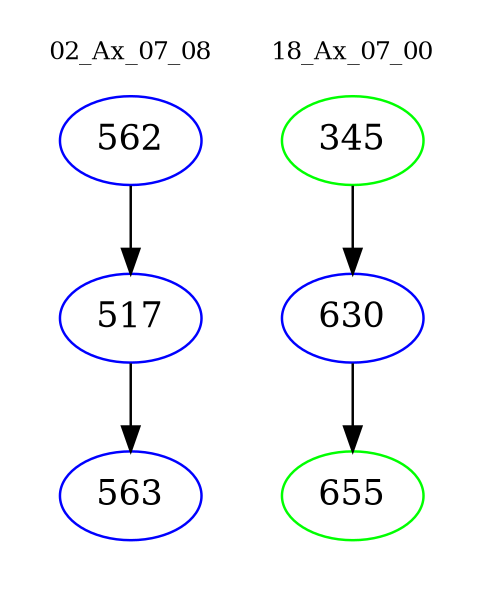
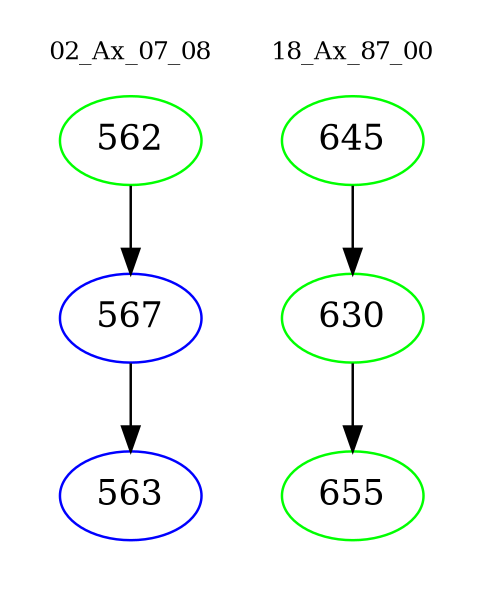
(353, 53) -> (353, 53)
(131, 141) -> (131, 141)
(353, 141) -> (353, 141)
(131, 318) -> (131, 318)
(353, 318) -> (353, 318)
